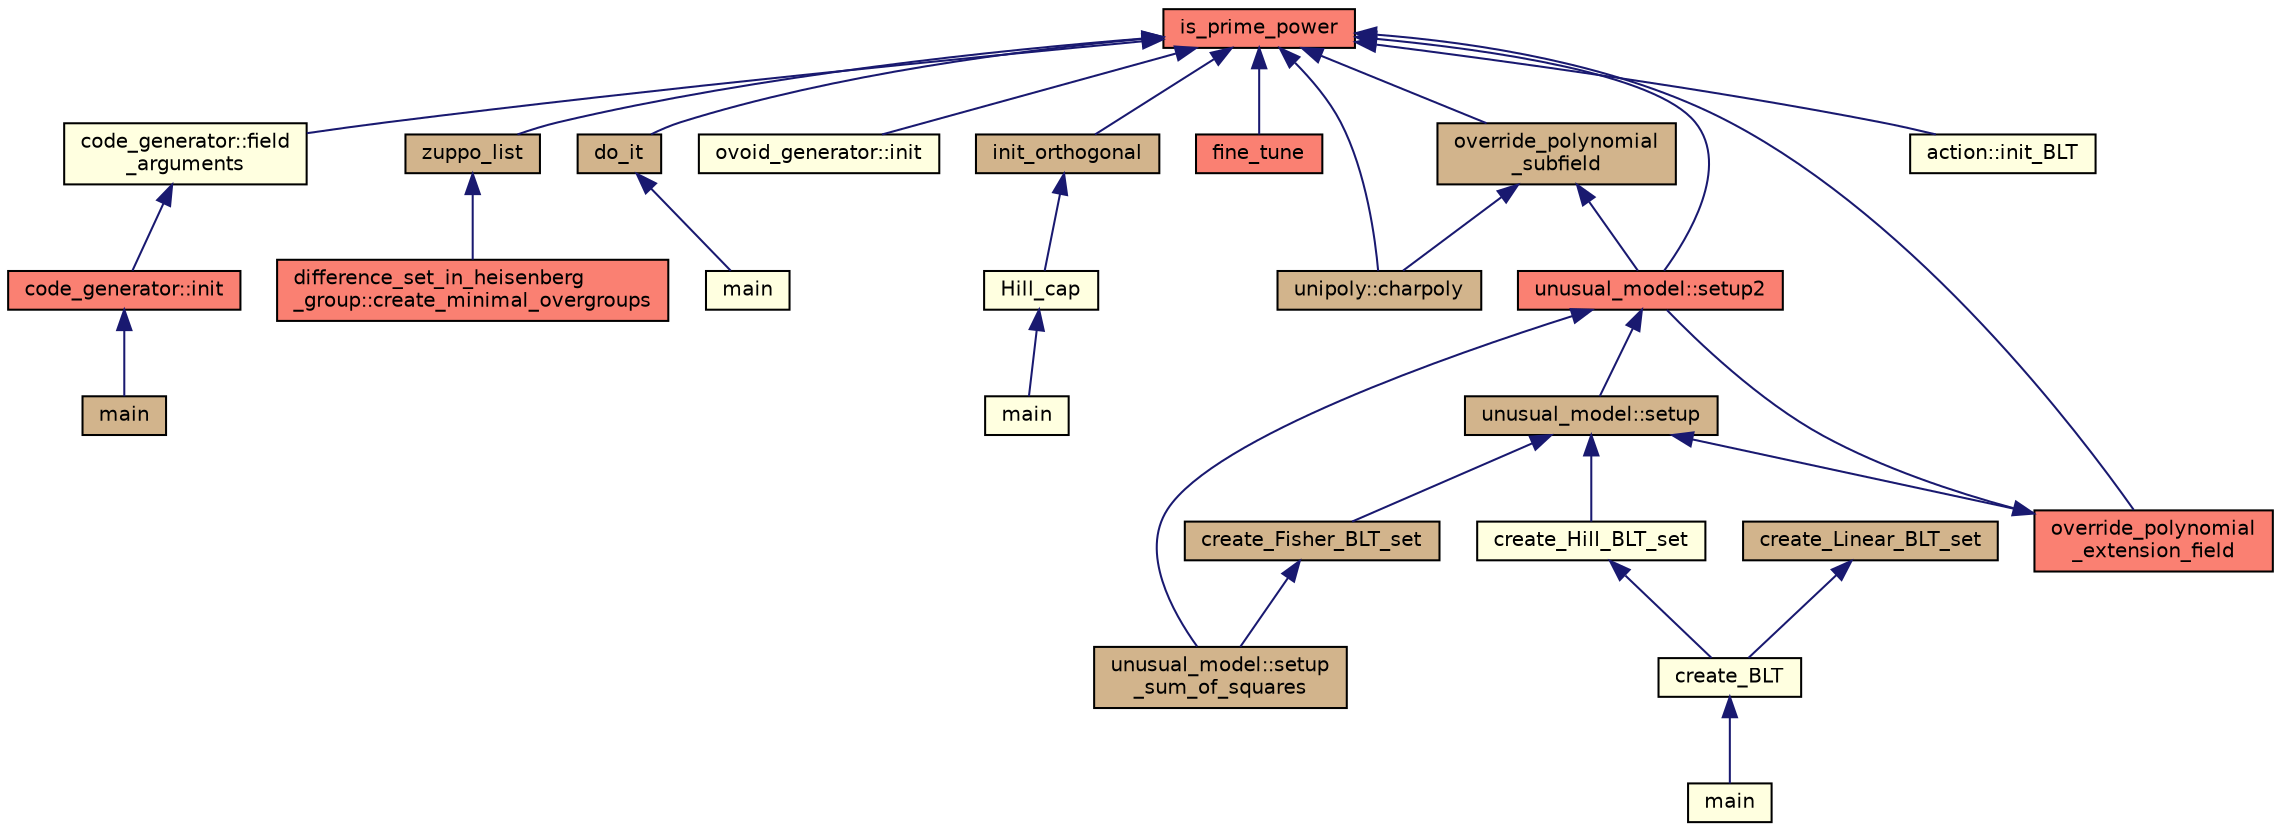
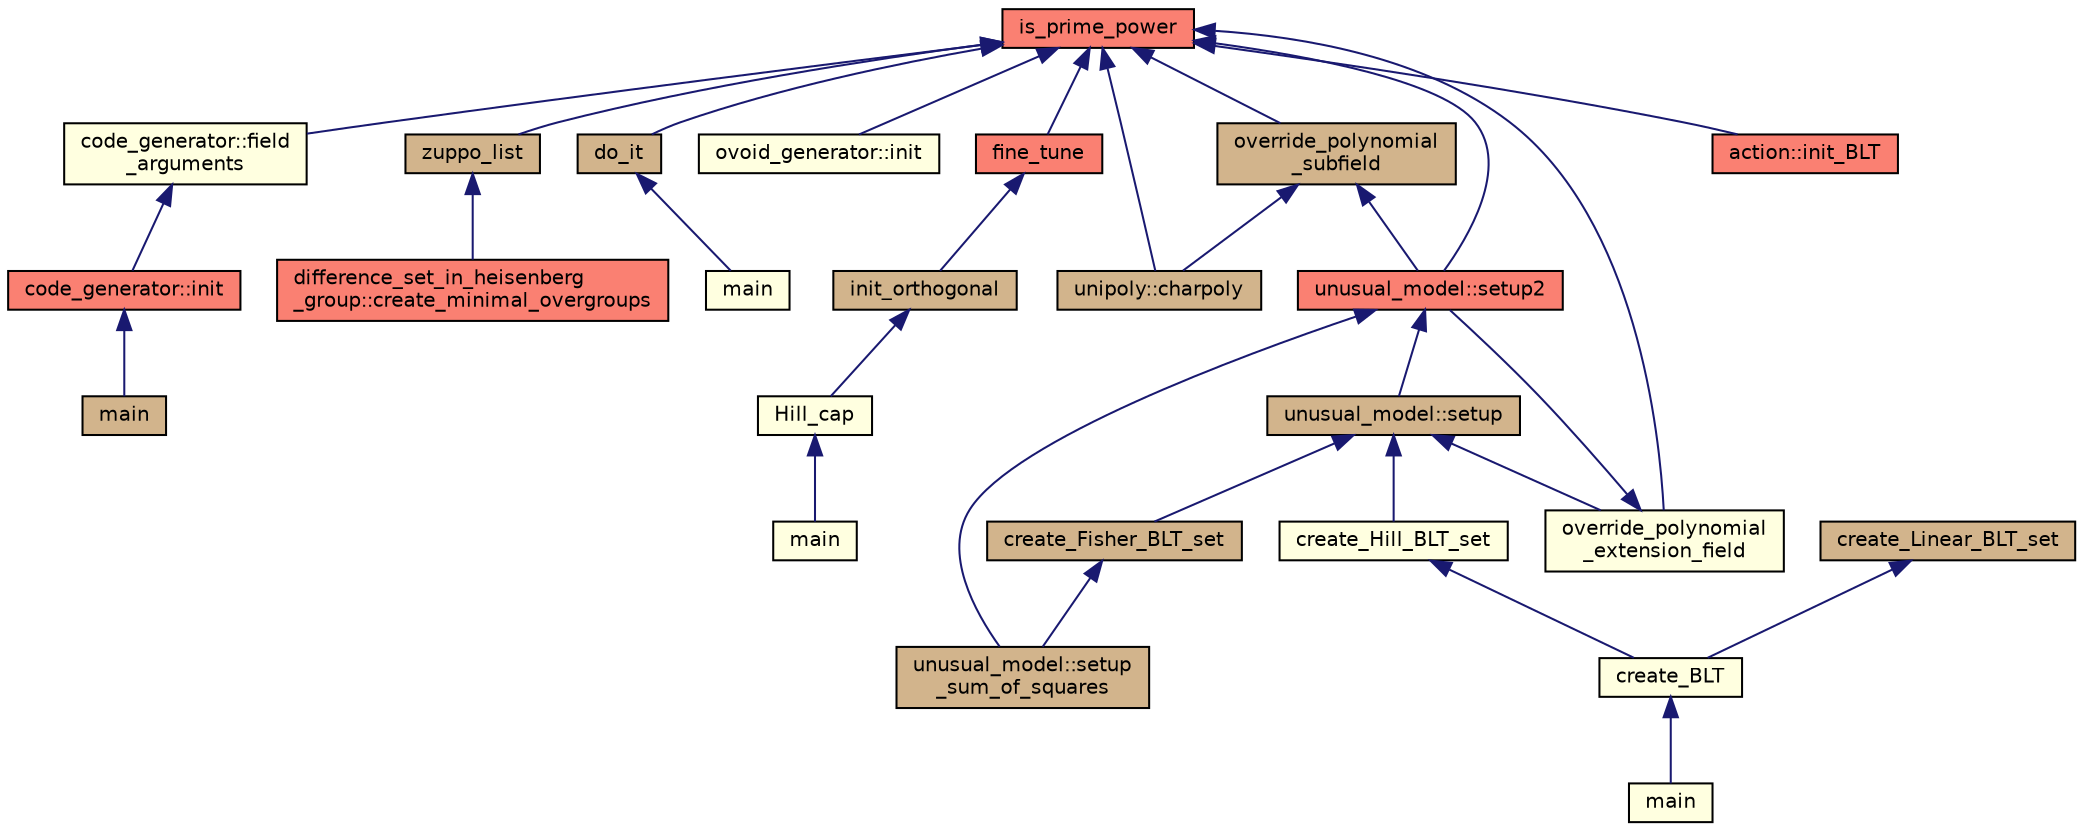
(1154, 97) -> (975, 230)
(2003, 154) -> (1805, 154)
(2154, 541) -> (1665, 541)
